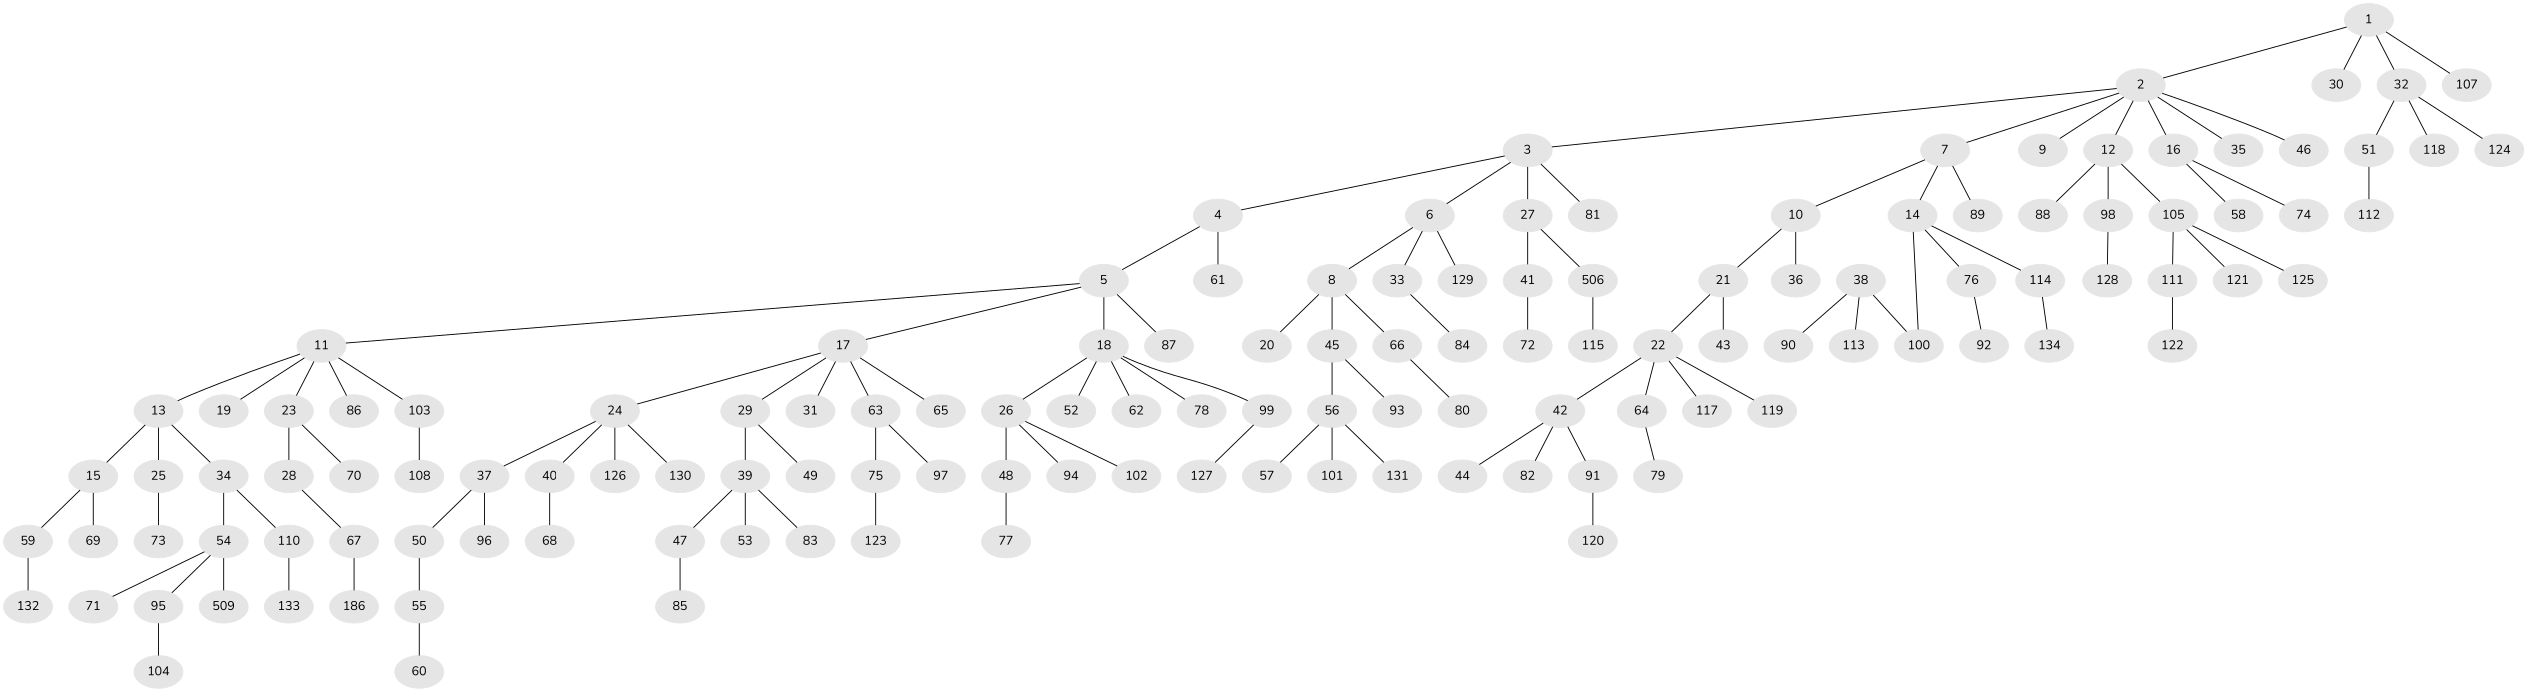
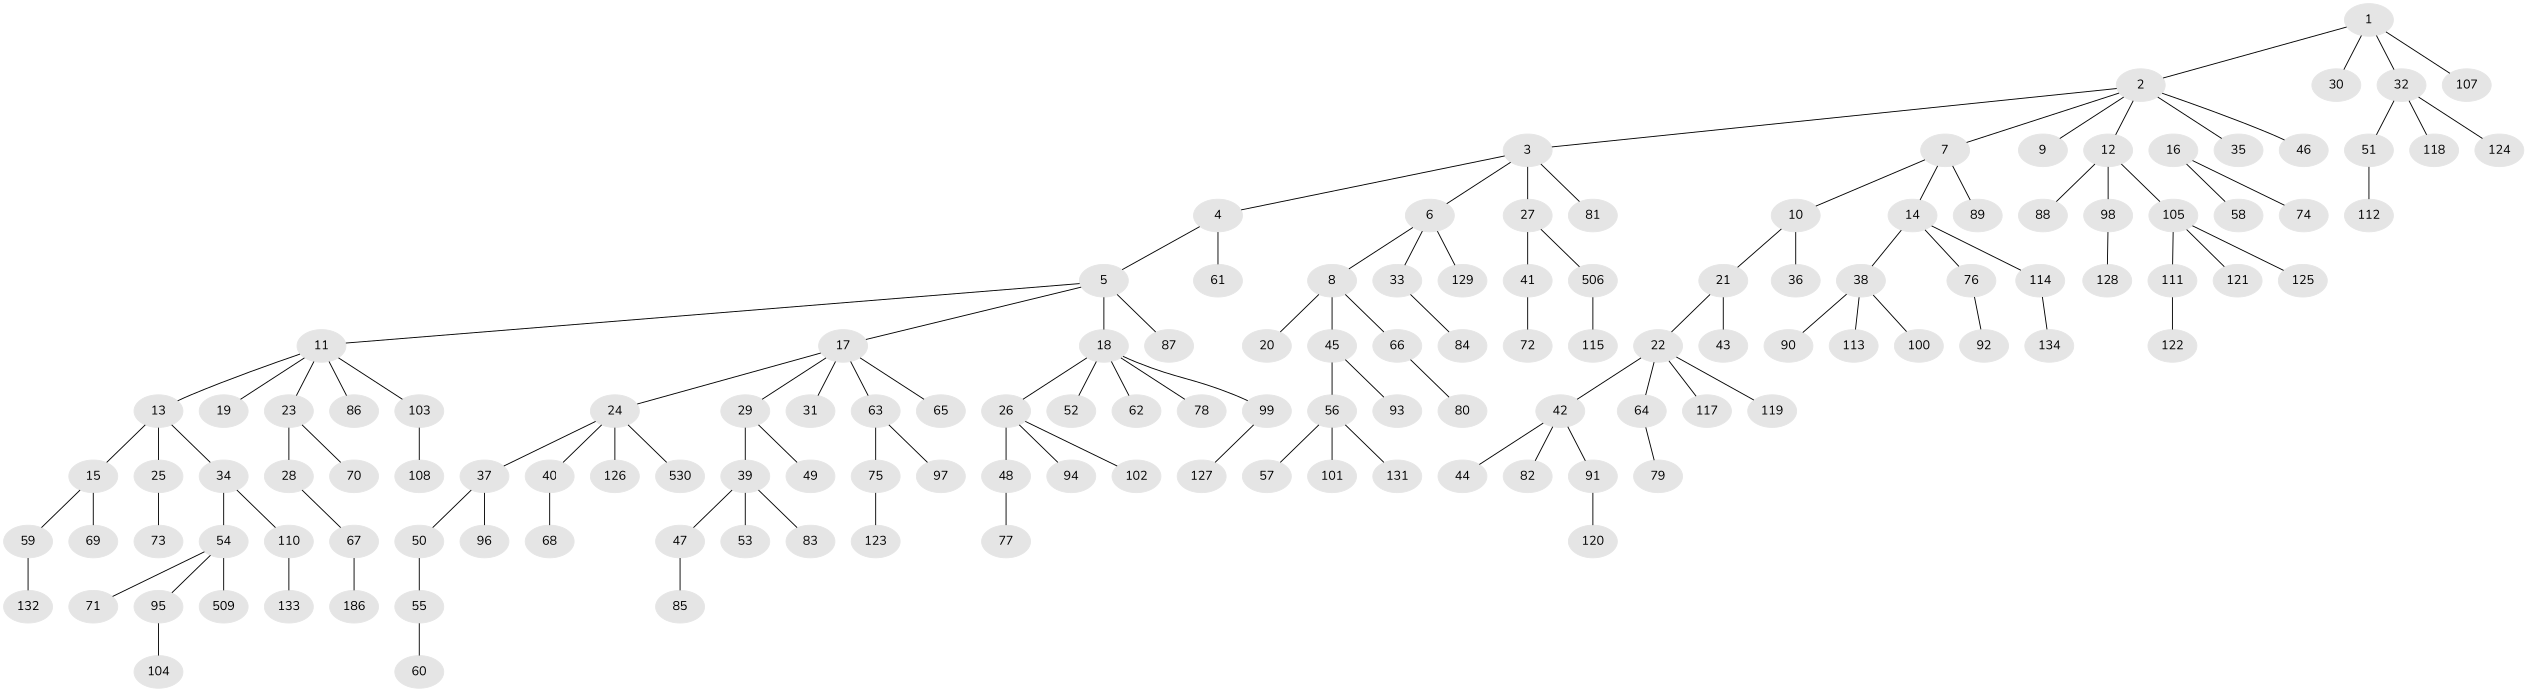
(2157, 118) -> none
(1916, 281) -> (1887, 248)
(680, 476) -> (680, 476)
